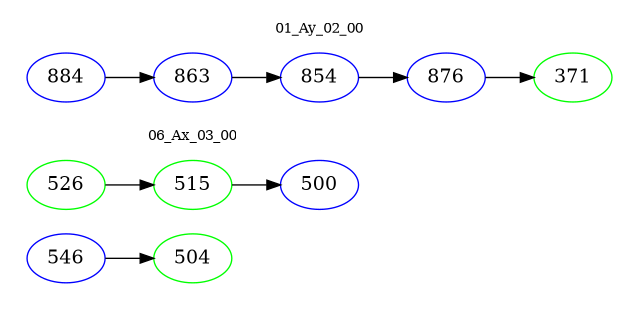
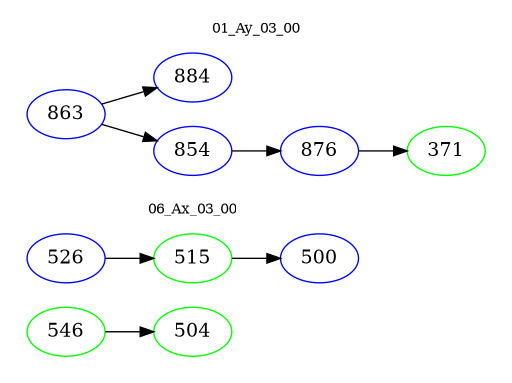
(320, 29) -> (256, 29)
(123, 78) -> (123, 98)
(66, 185) -> (66, 258)
(66, 258) -> (66, 332)
